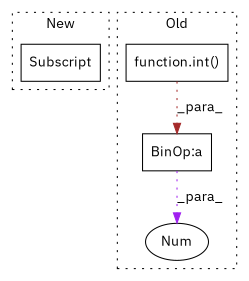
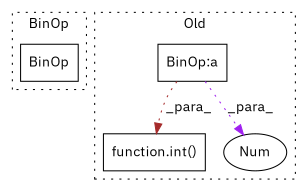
(61, 24) -> (49, 24)
(61, 63) -> (49, 63)
(177, 102) -> (165, 101)
